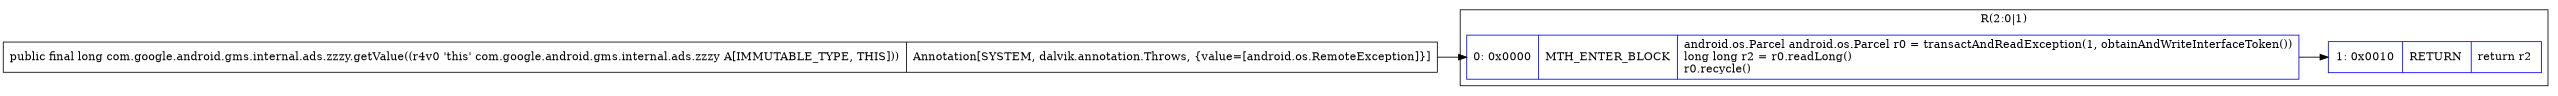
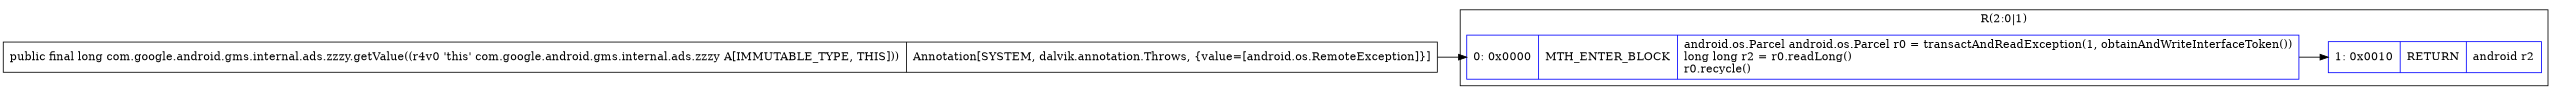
(2505, 57) -> (2504, 57)
